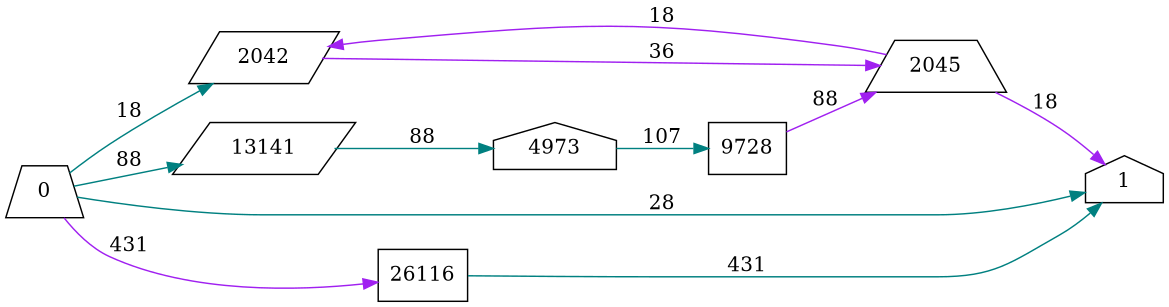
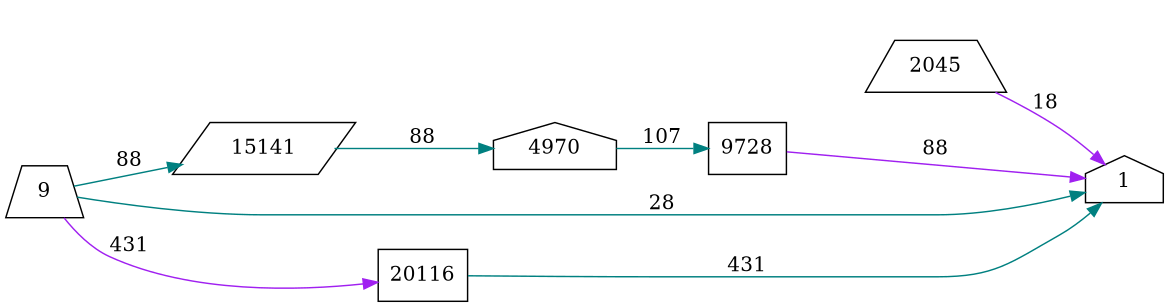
(264, 58) -> none
(824, 115) -> (929, 164)
(264, 148) -> (264, 148)
(555, 148) -> (555, 148)
(45, 192) -> (45, 192)
(423, 275) -> (423, 275)
